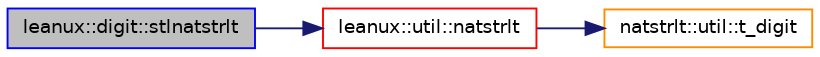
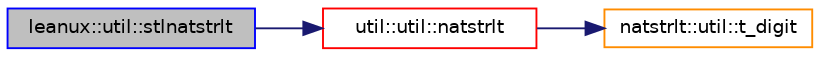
(131, 28) -> (131, 28)
(430, 28) -> (430, 28)
